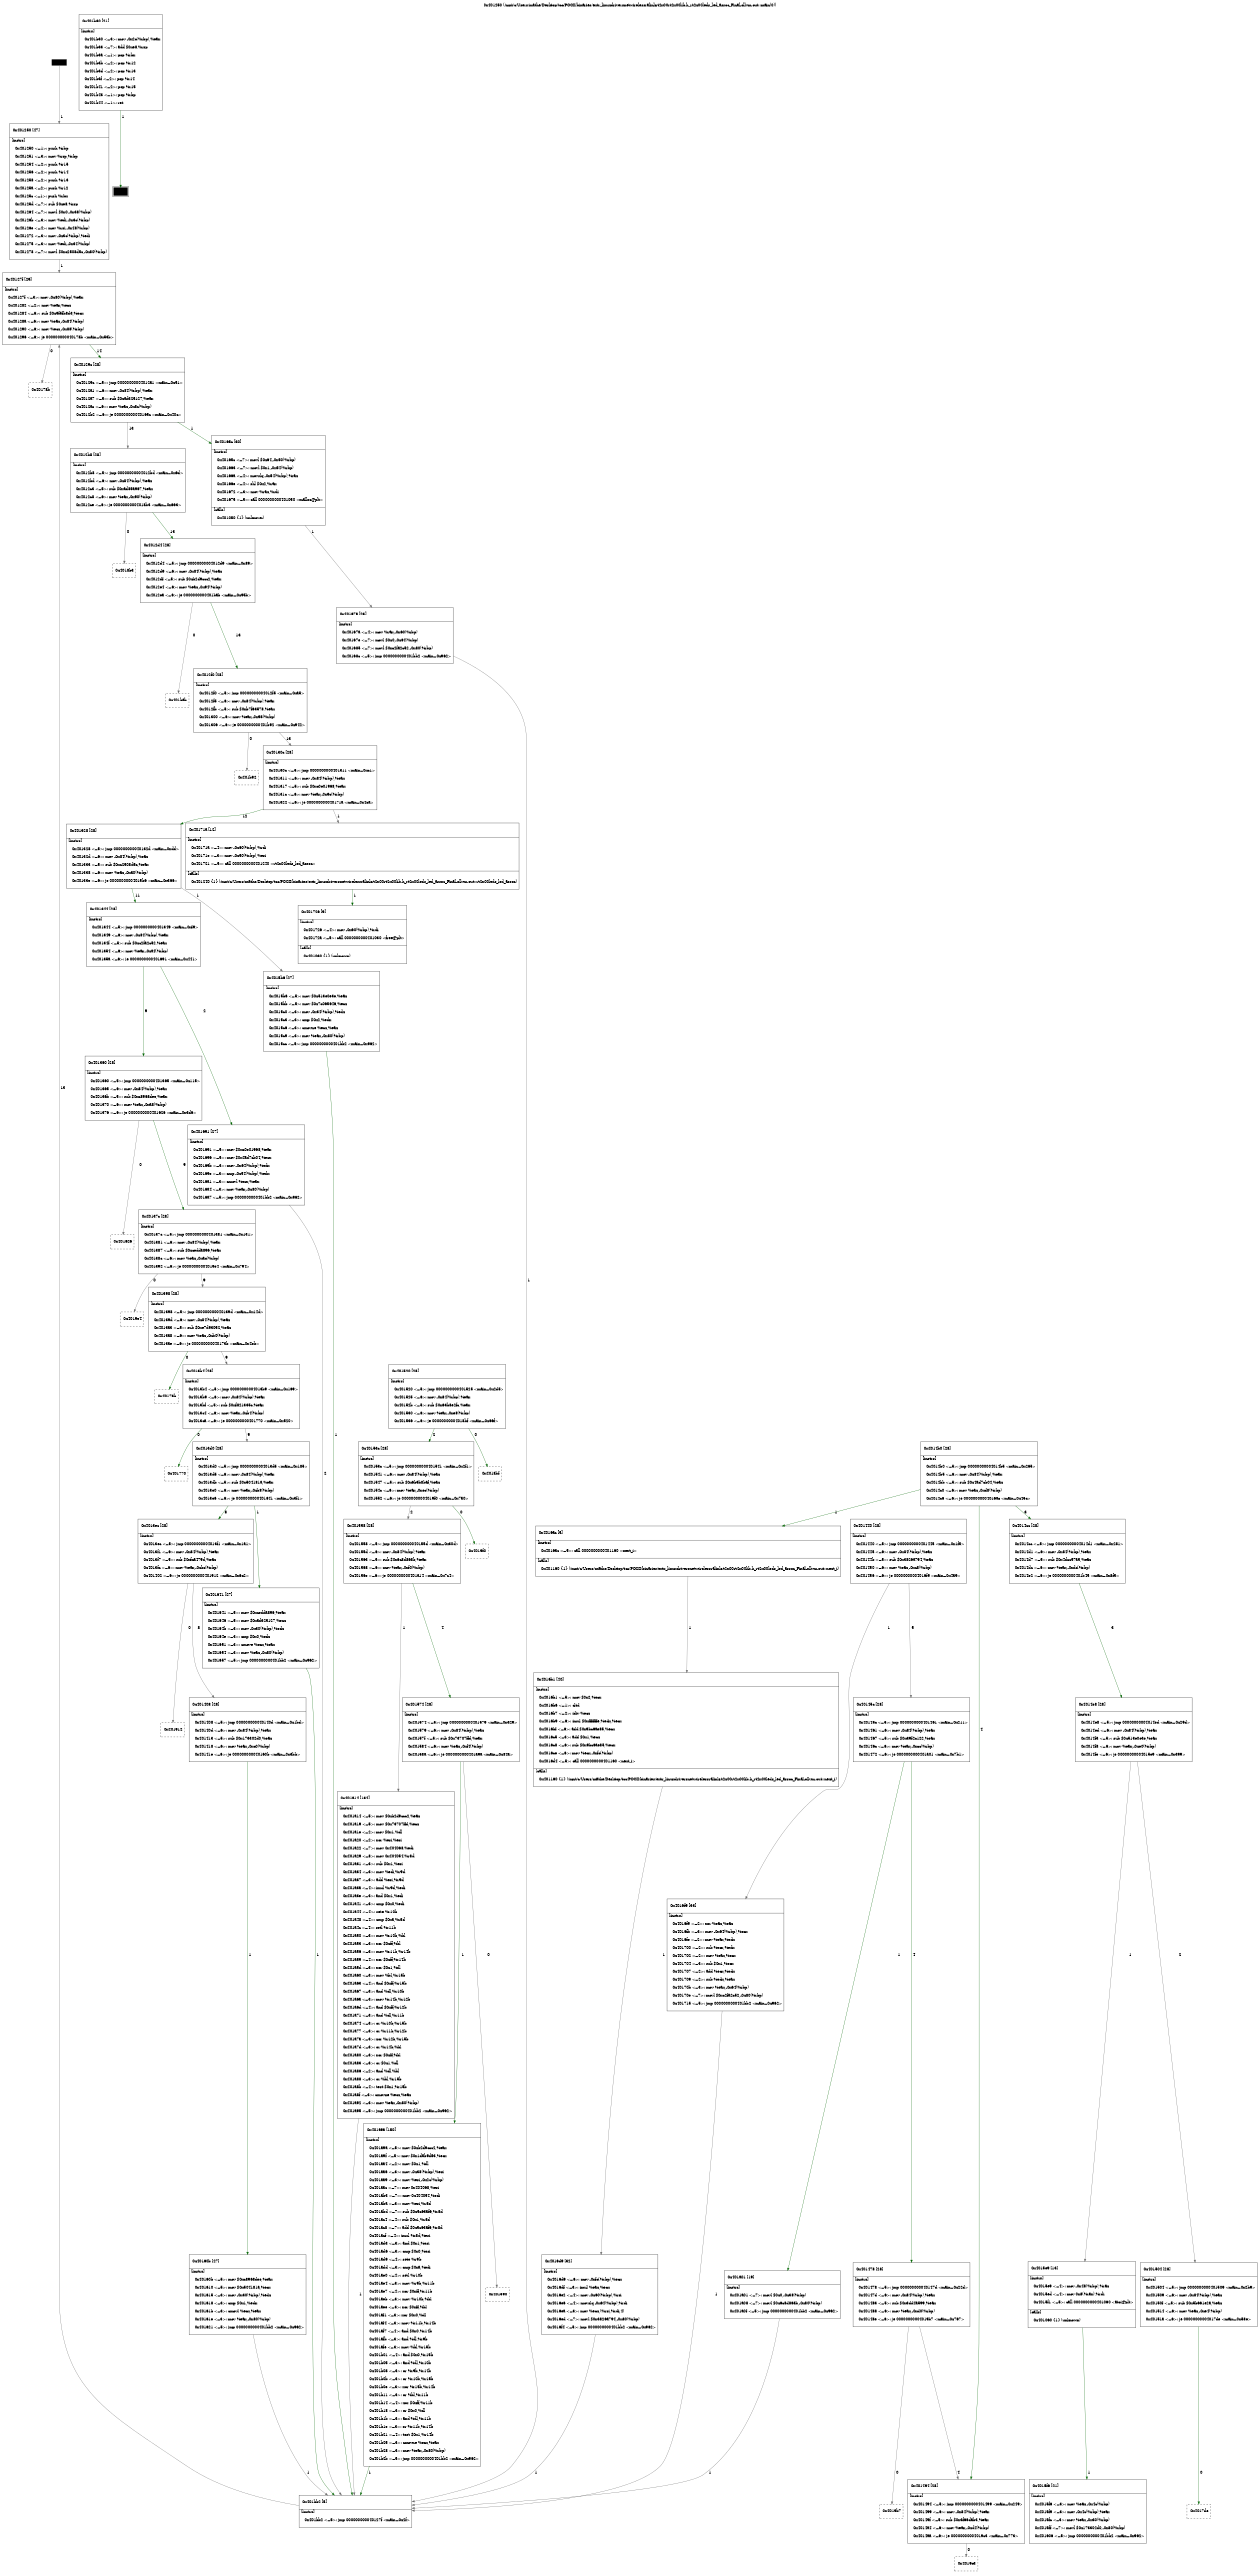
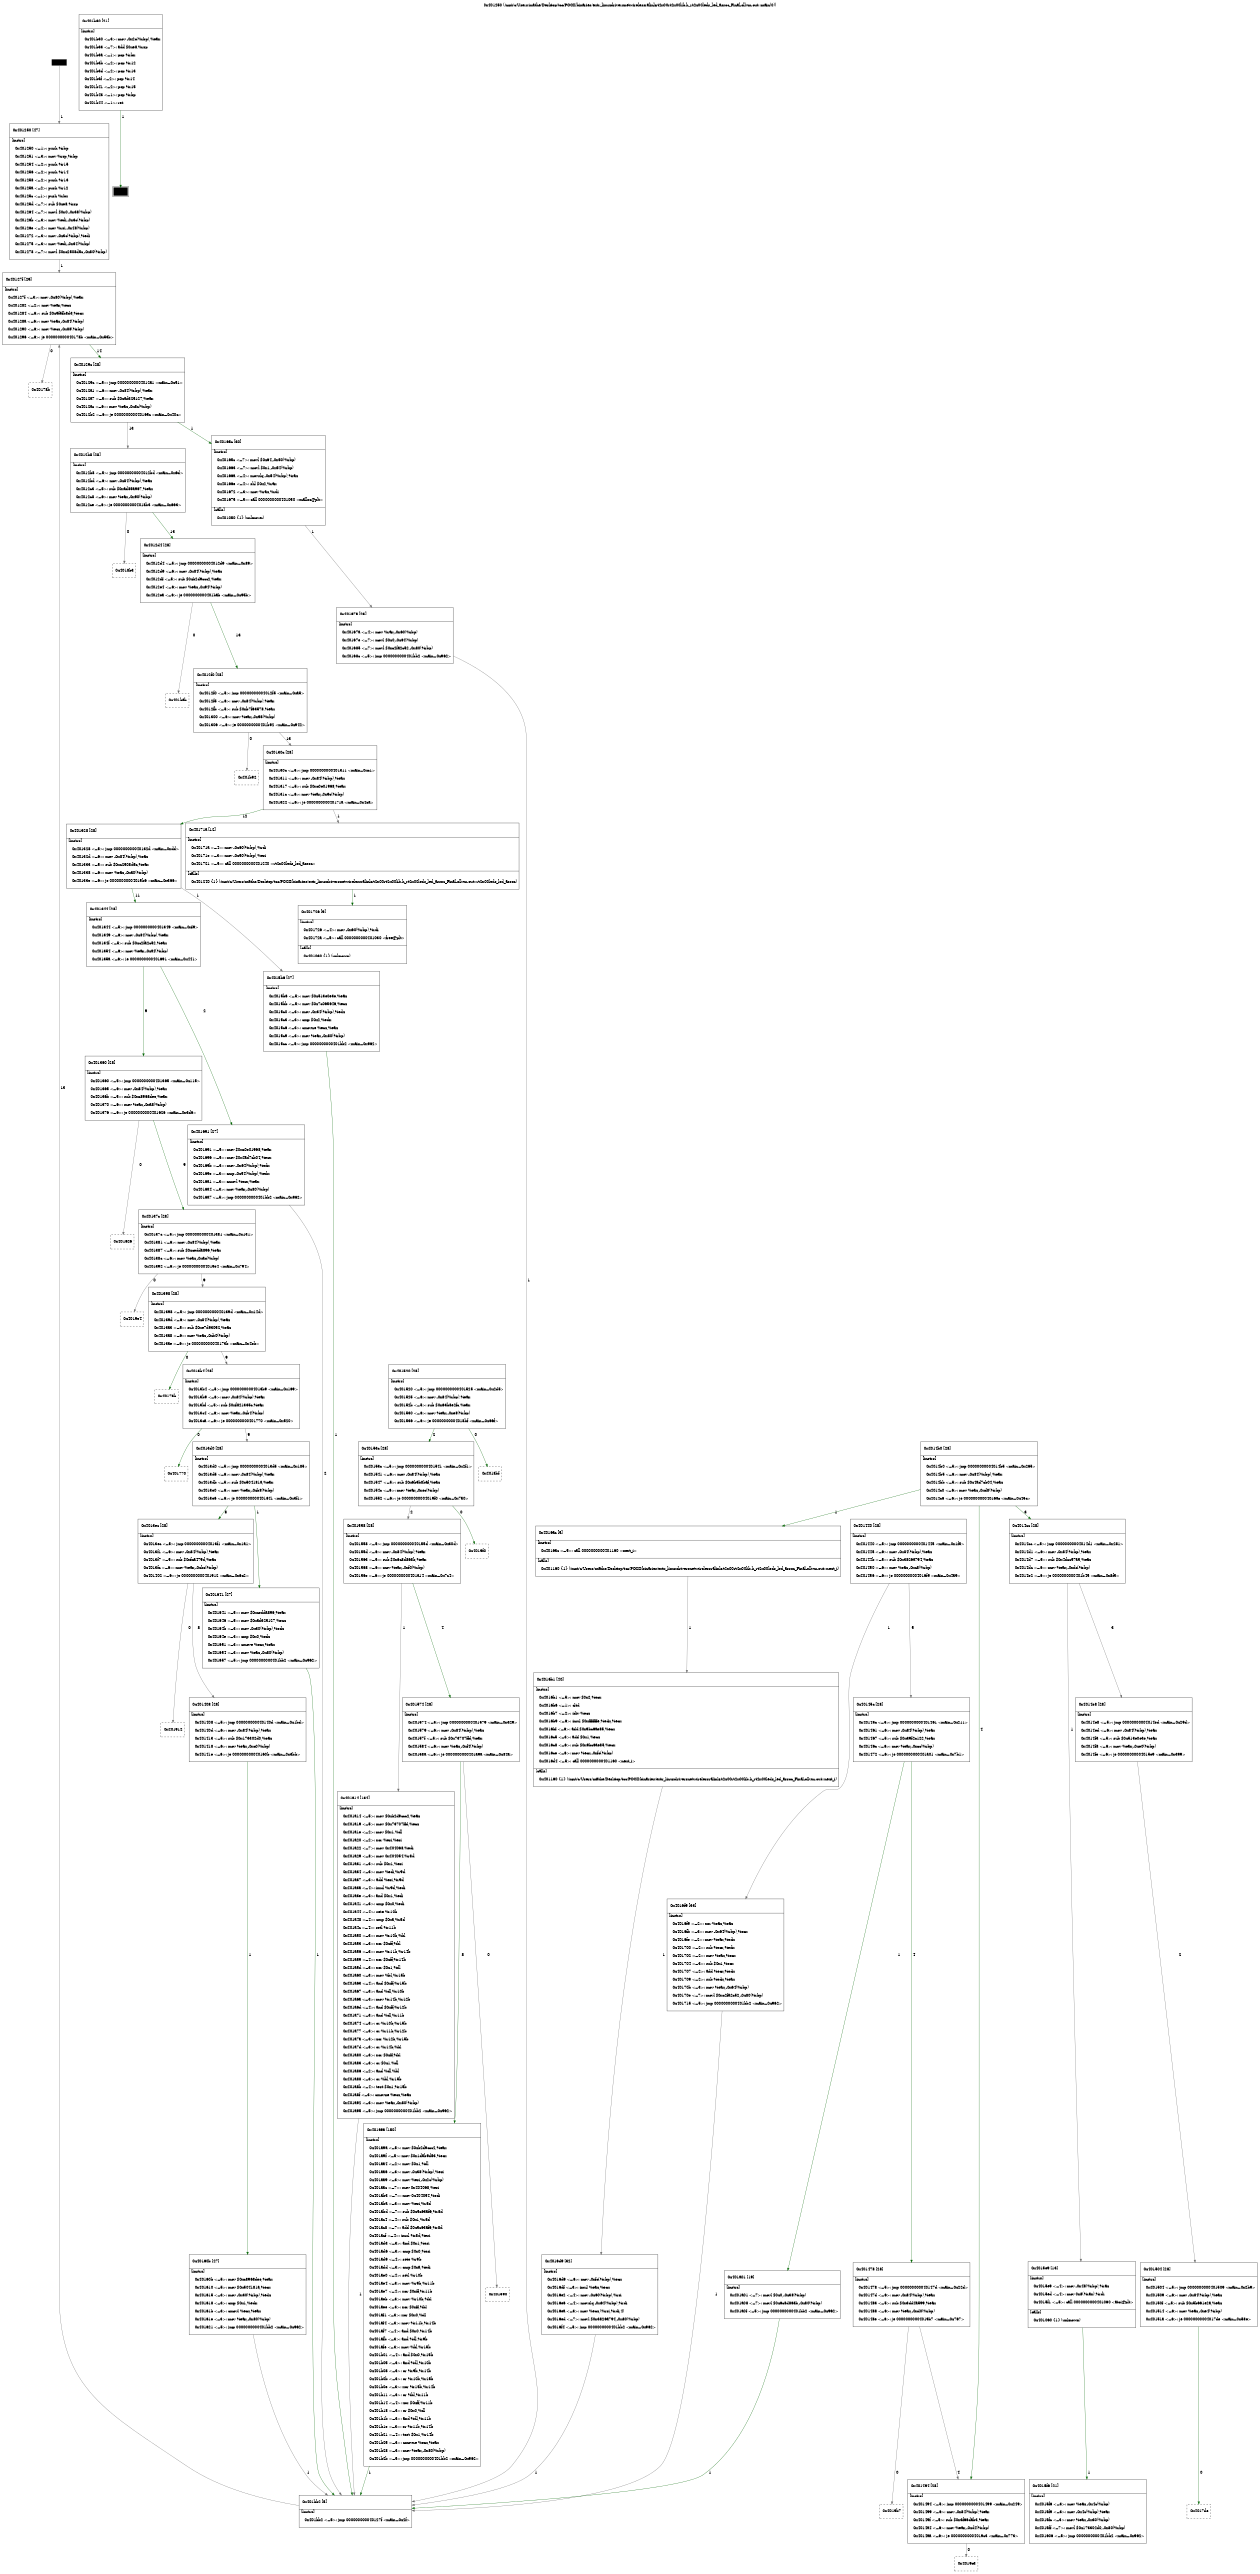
(1100, 1639) -> (1100, 1639)
(462, 1955) -> (462, 1955)
(1108, 2010) -> (1072, 1921)
(648, 2488) -> (648, 2488)
